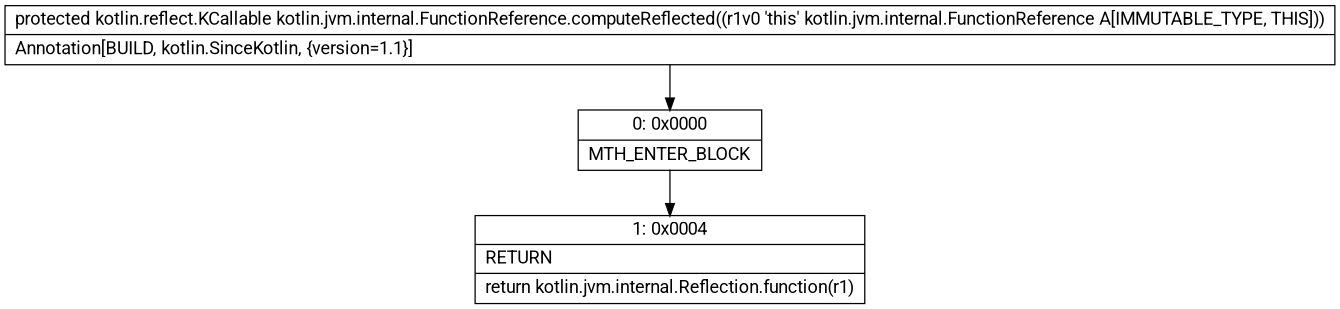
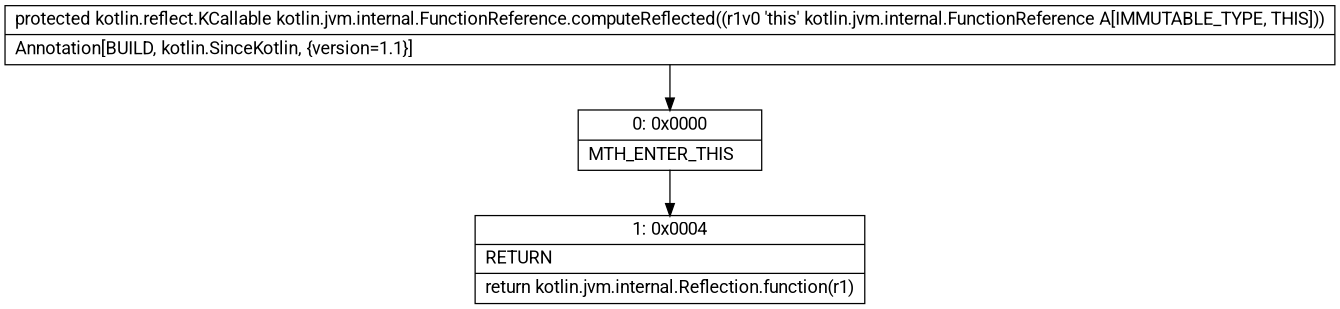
(670, 155) -> (661, 155)
